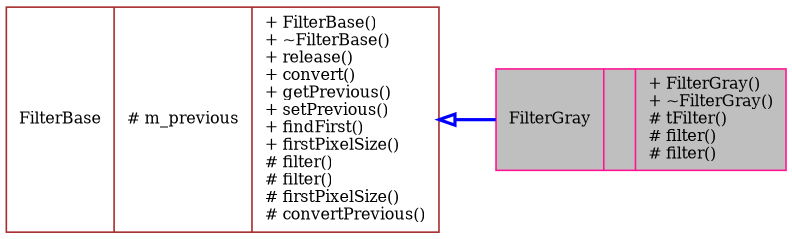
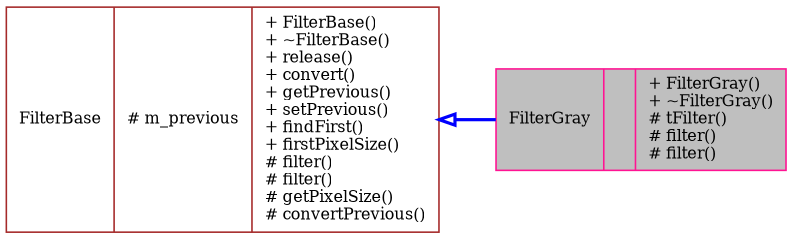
(332, 197) -> (330, 197)
